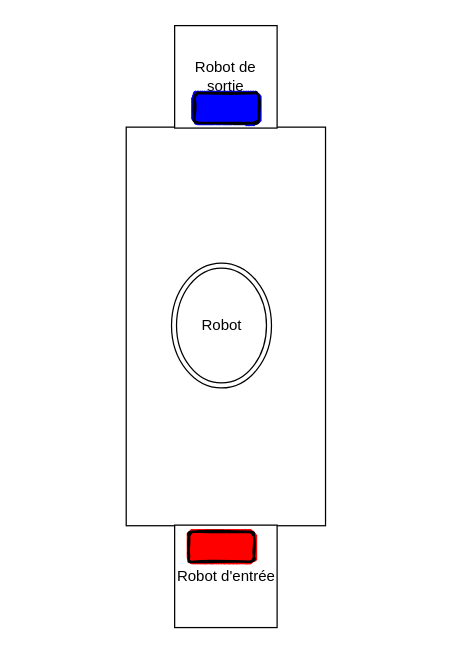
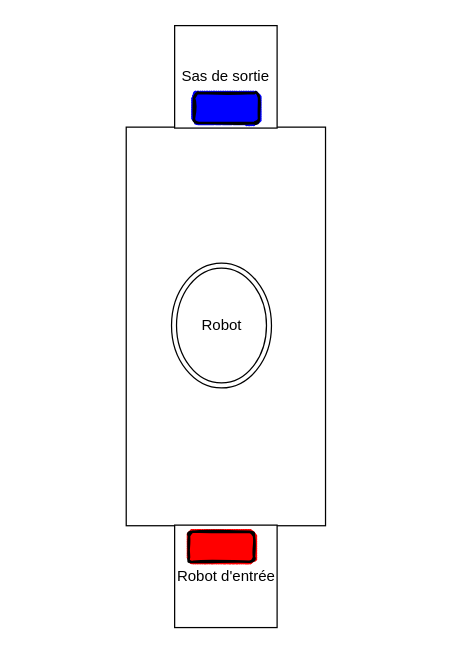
(226, 77) -> (226, 77)
